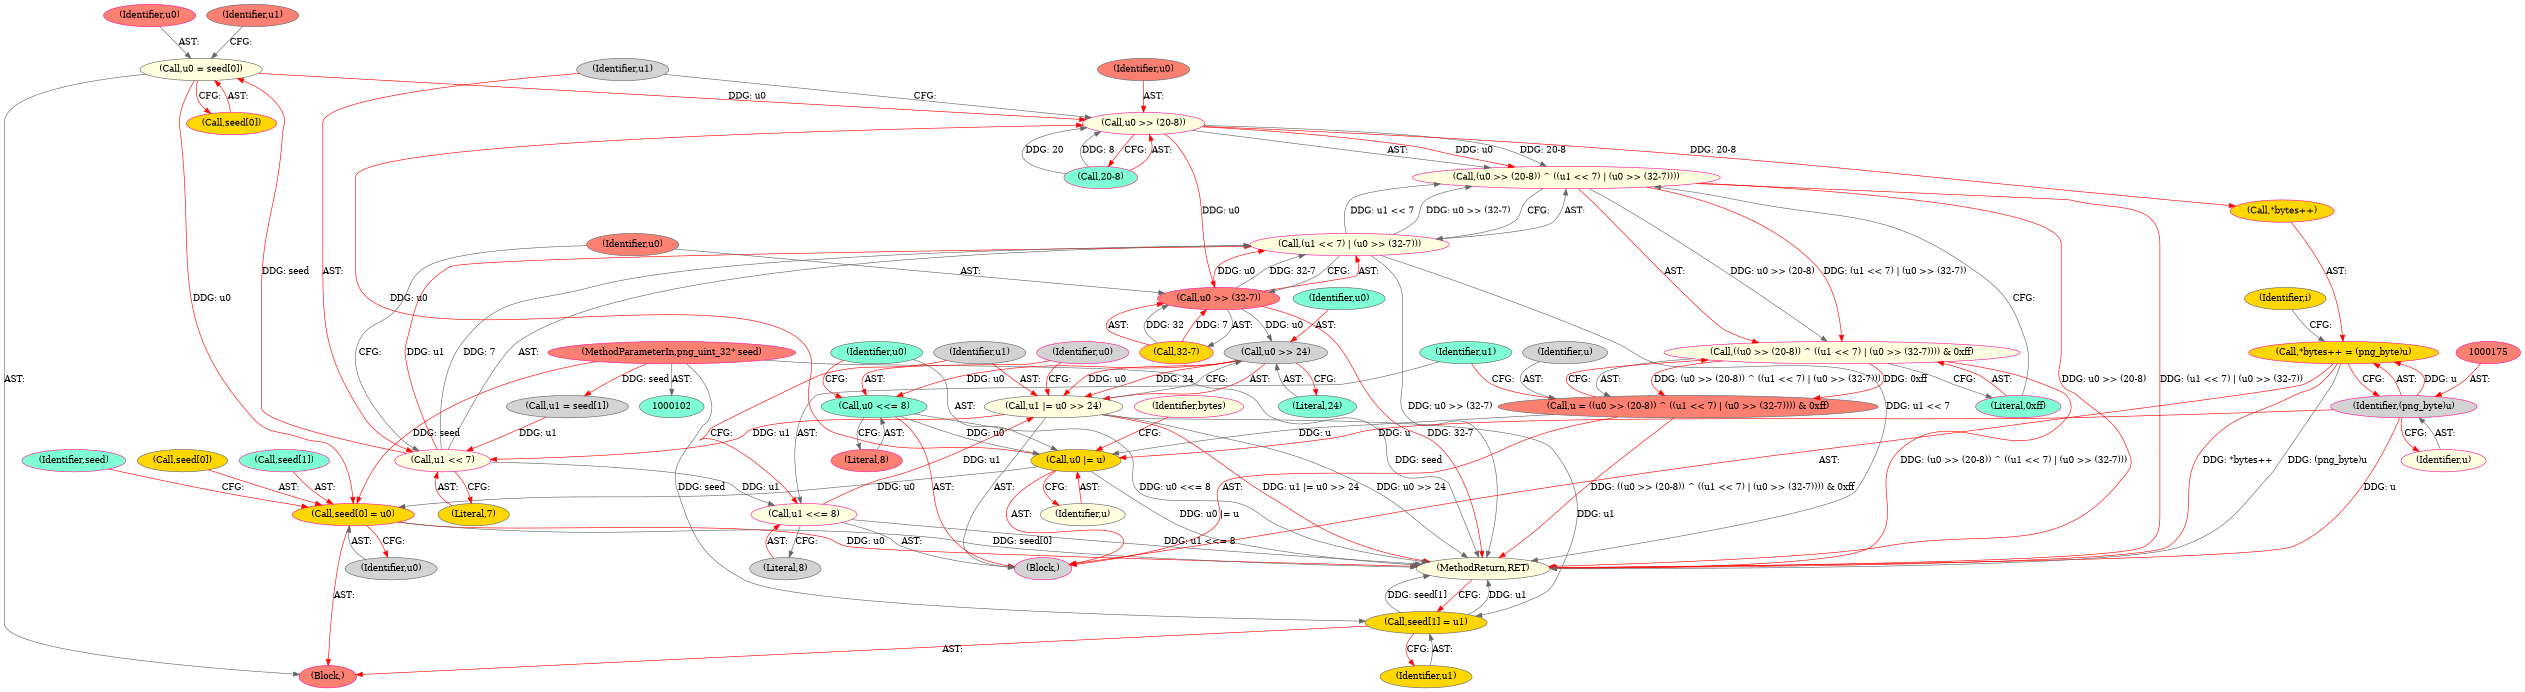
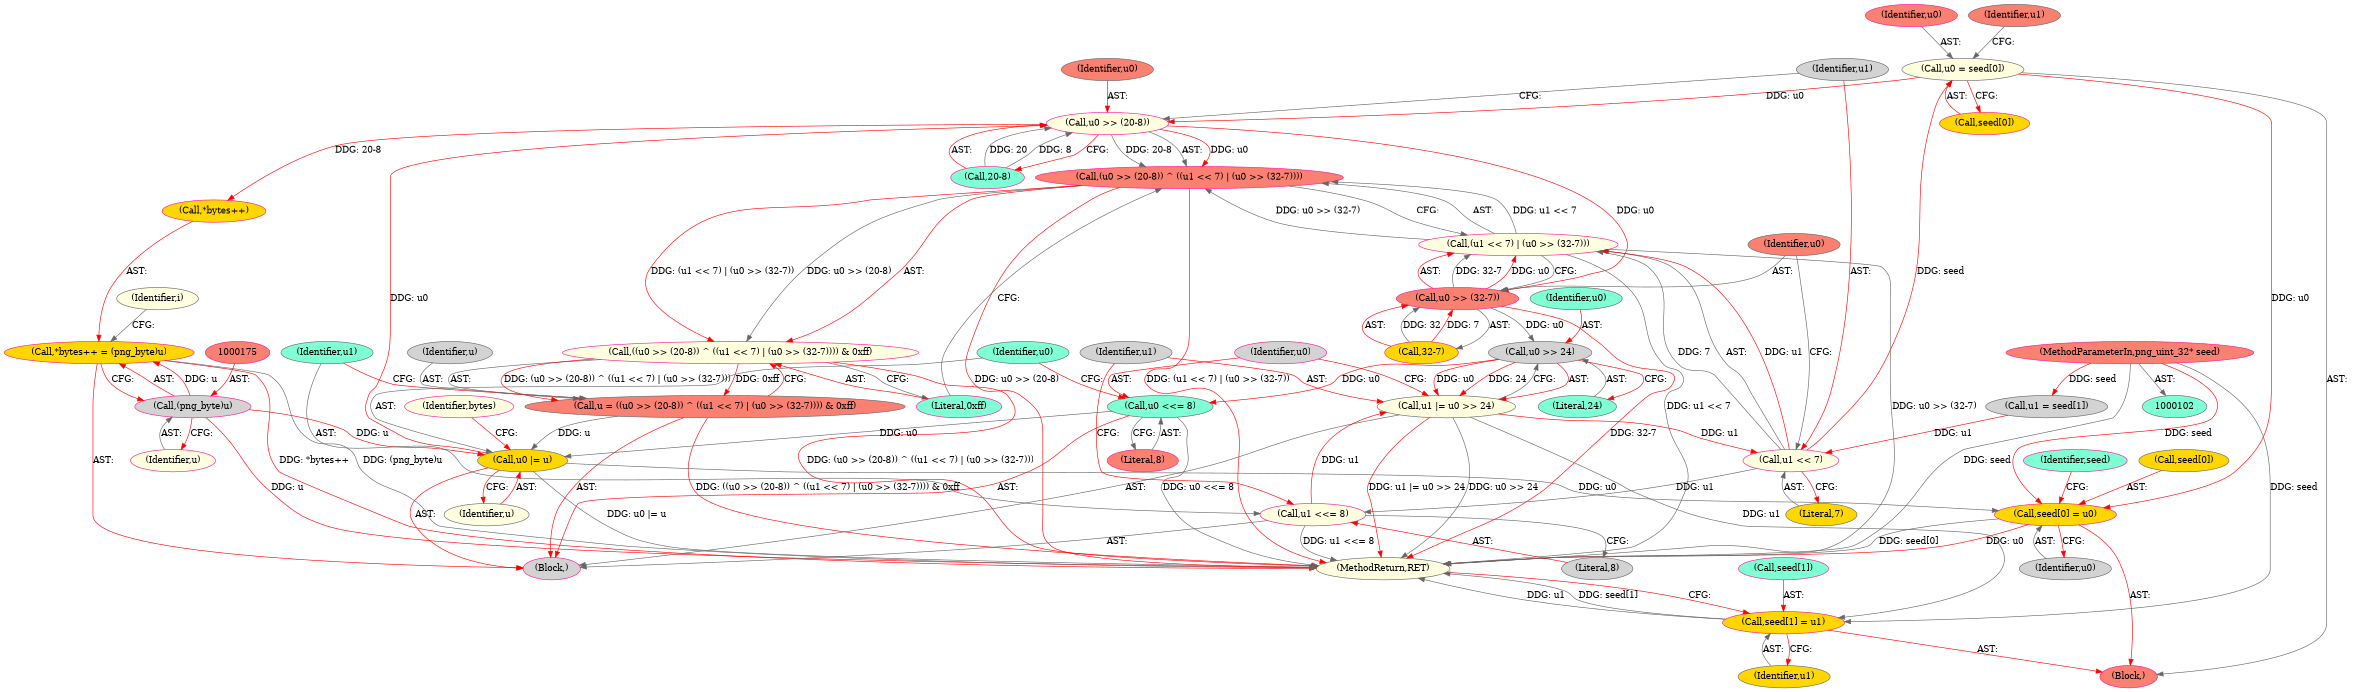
(1566, 178) -> (1189, 178)
(2285, 299) -> (158, 299)
(2404, 407) -> (193, 407)
(309, 488) -> (1783, 593)
(439, 494) -> (1786, 495)
(1426, 623) -> (1783, 623)
